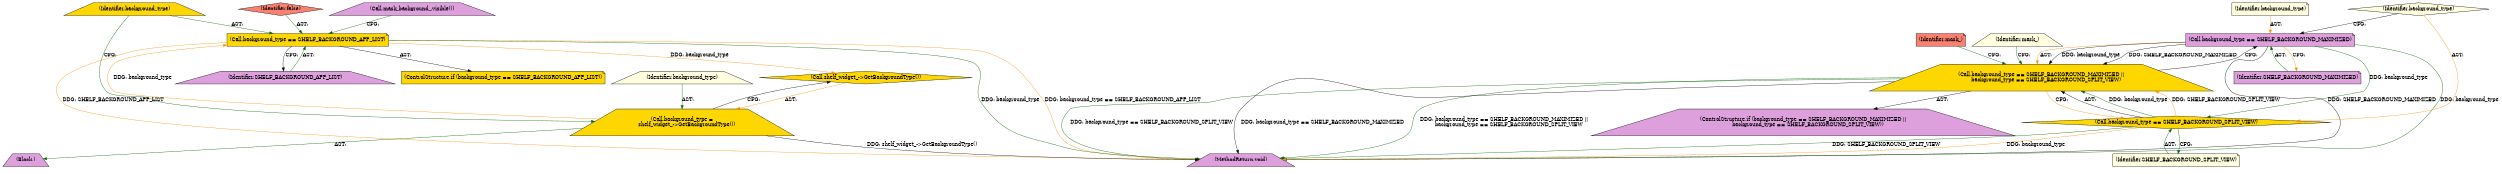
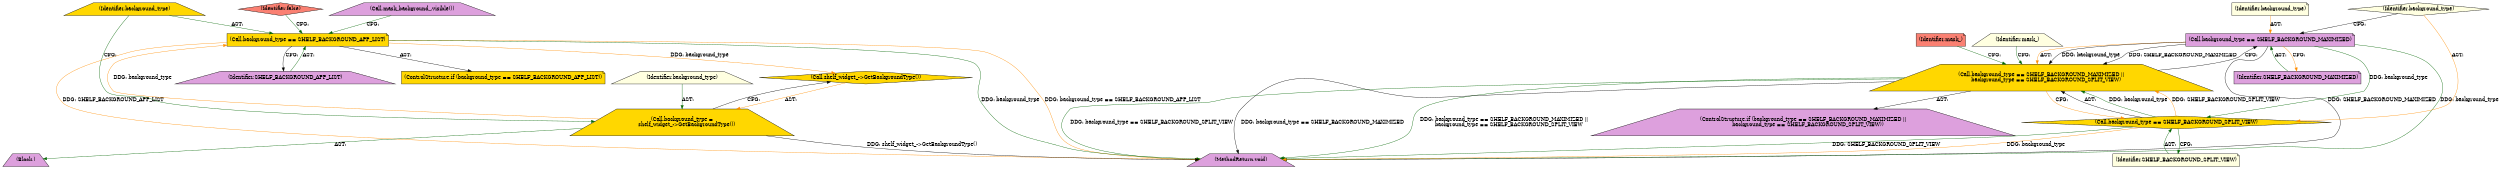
(303, 25) -> (303, 25)
